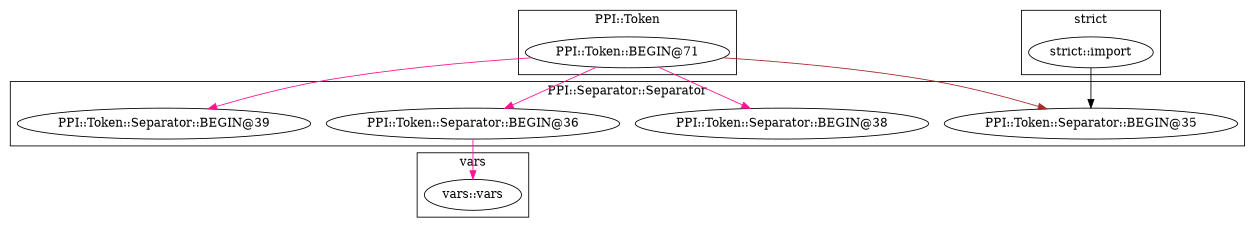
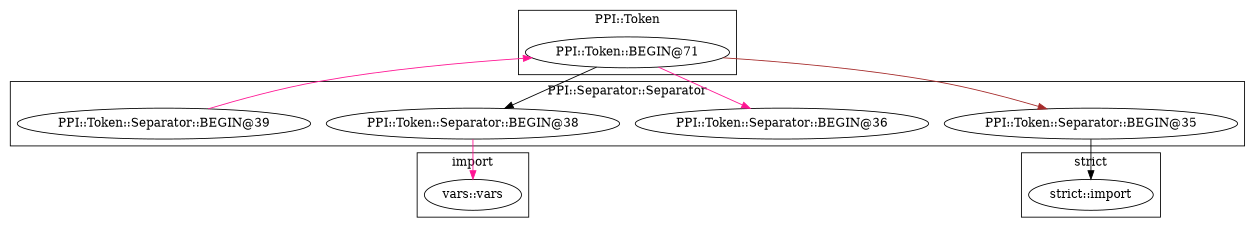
(373, 73) -> (364, 74)
(702, 87) -> (552, 87)
(1091, 87) -> (1091, 158)
(473, 158) -> (473, 158)
(473, 163) -> (473, 163)
